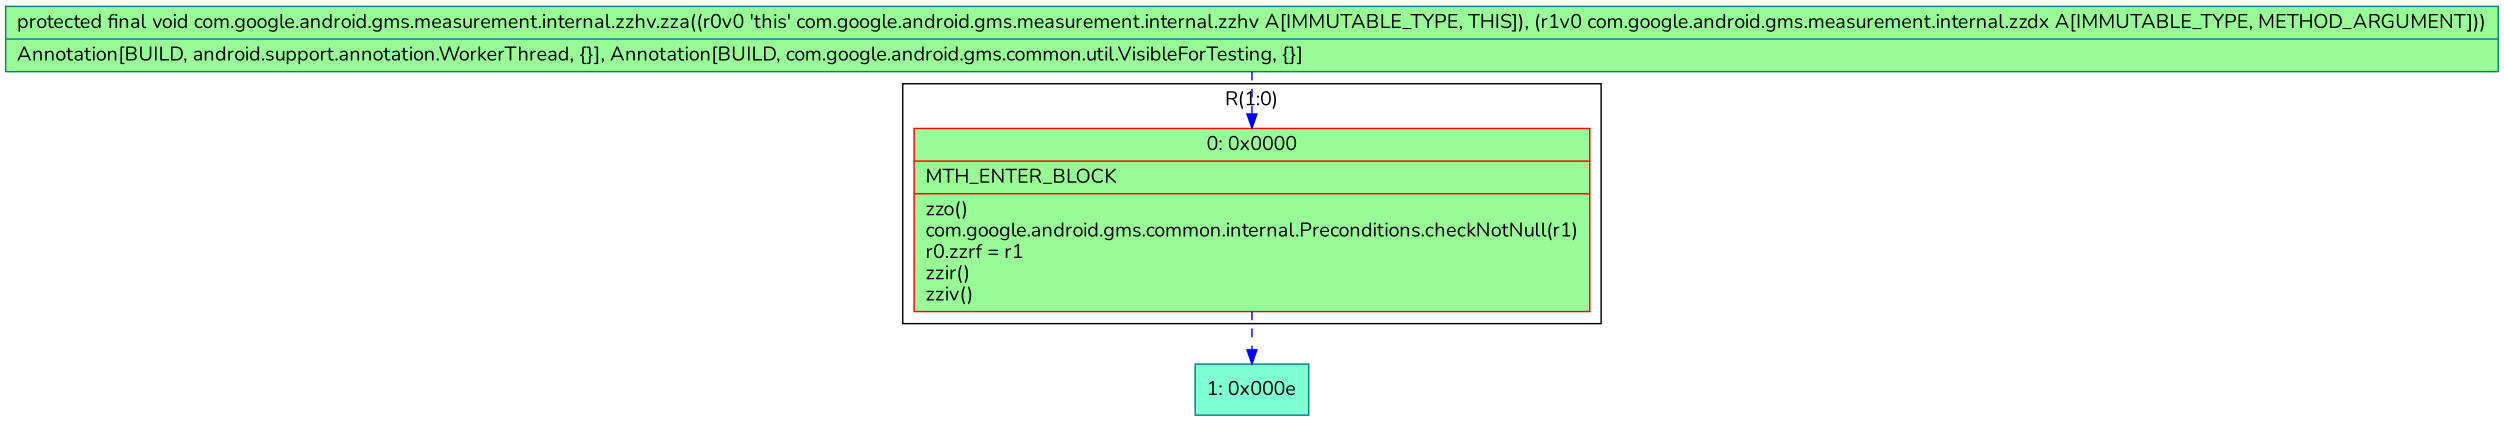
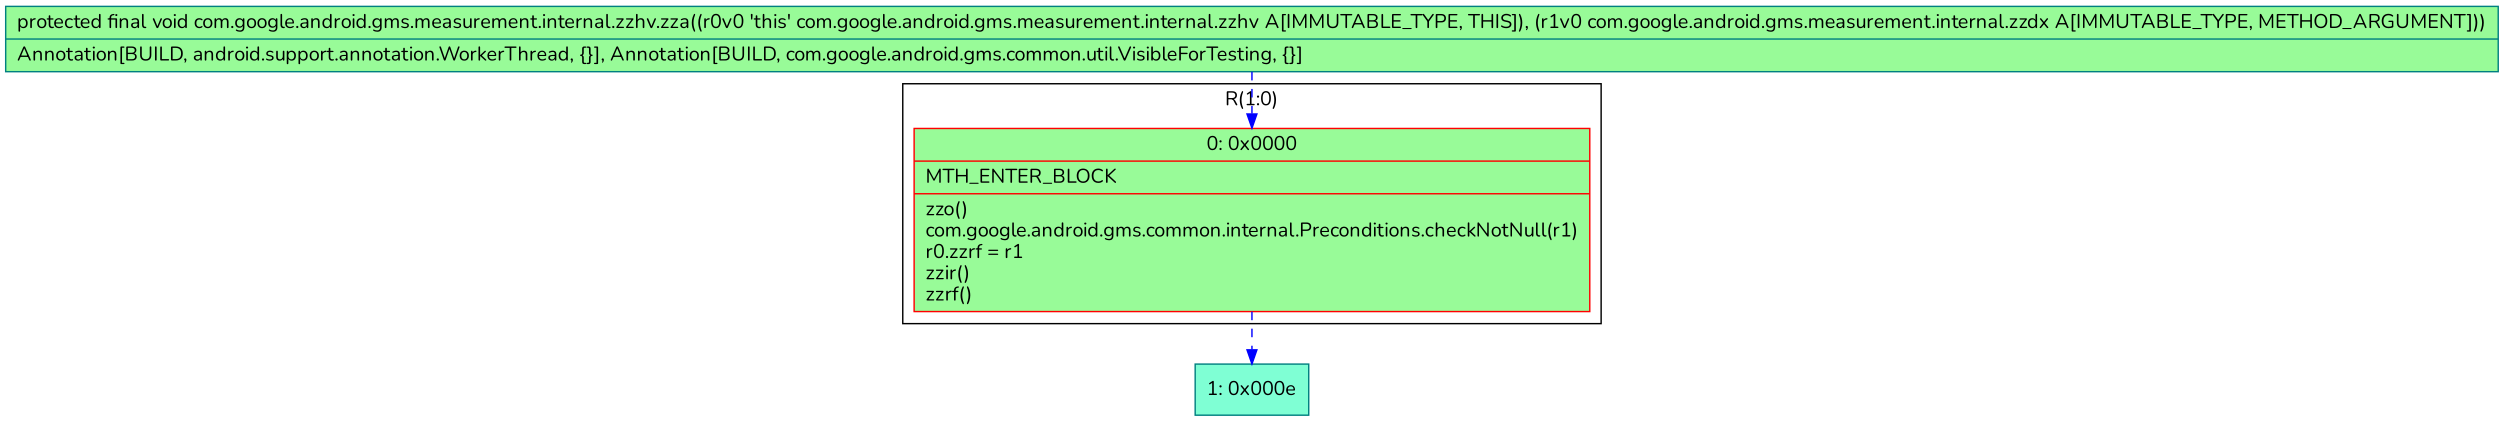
(950, 295) -> (950, 295)
